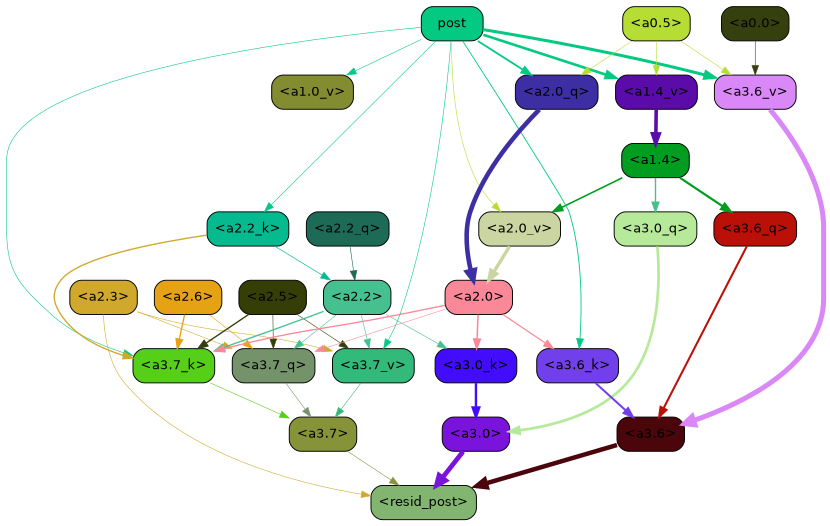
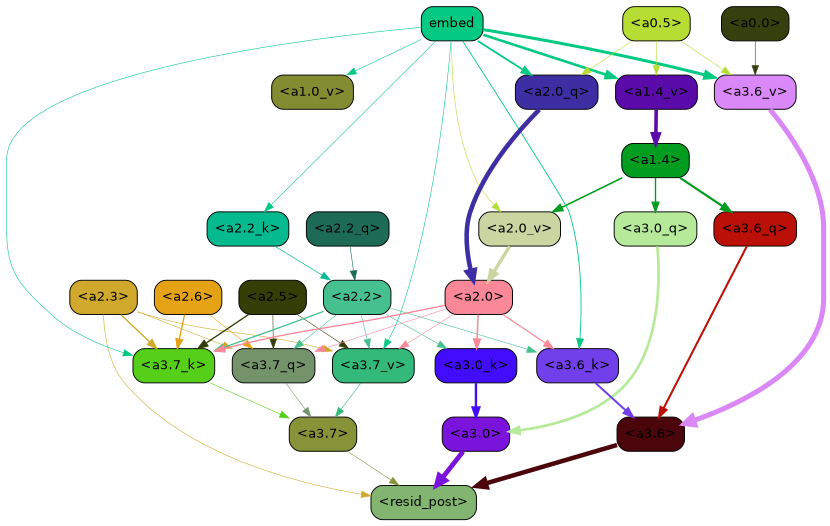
(452, 24) -> (452, 24)
(656, 190) -> (656, 190)
(77, 268) -> (135, 328)
none -> (430, 329)
none -> (459, 329)
